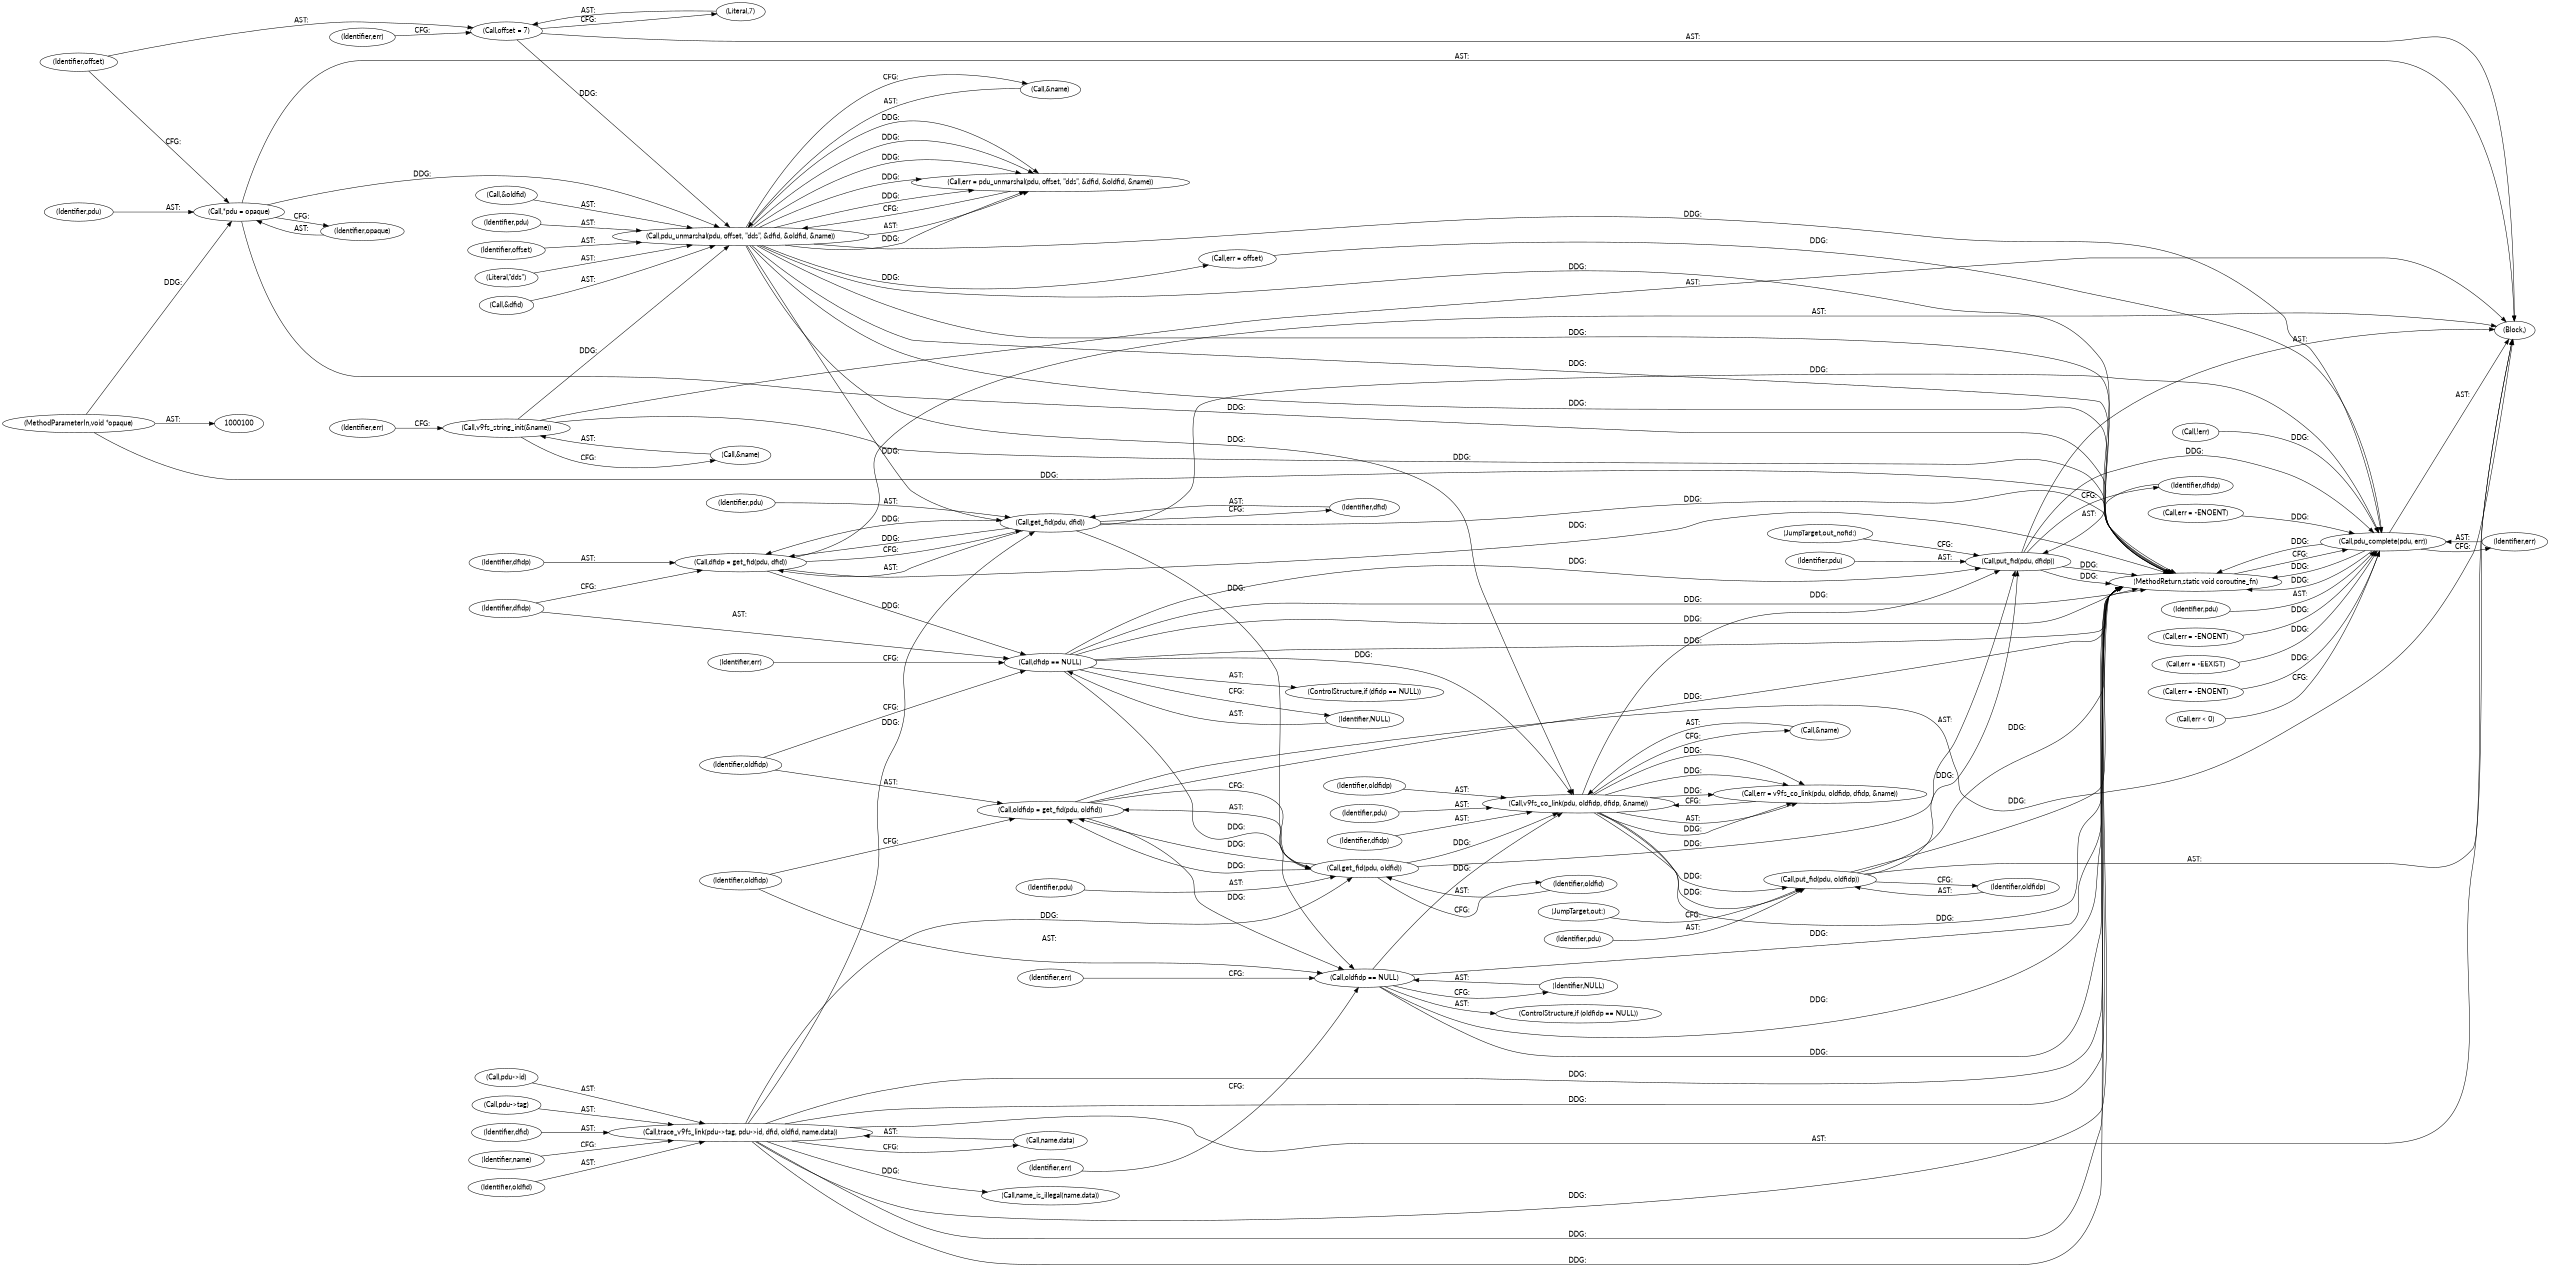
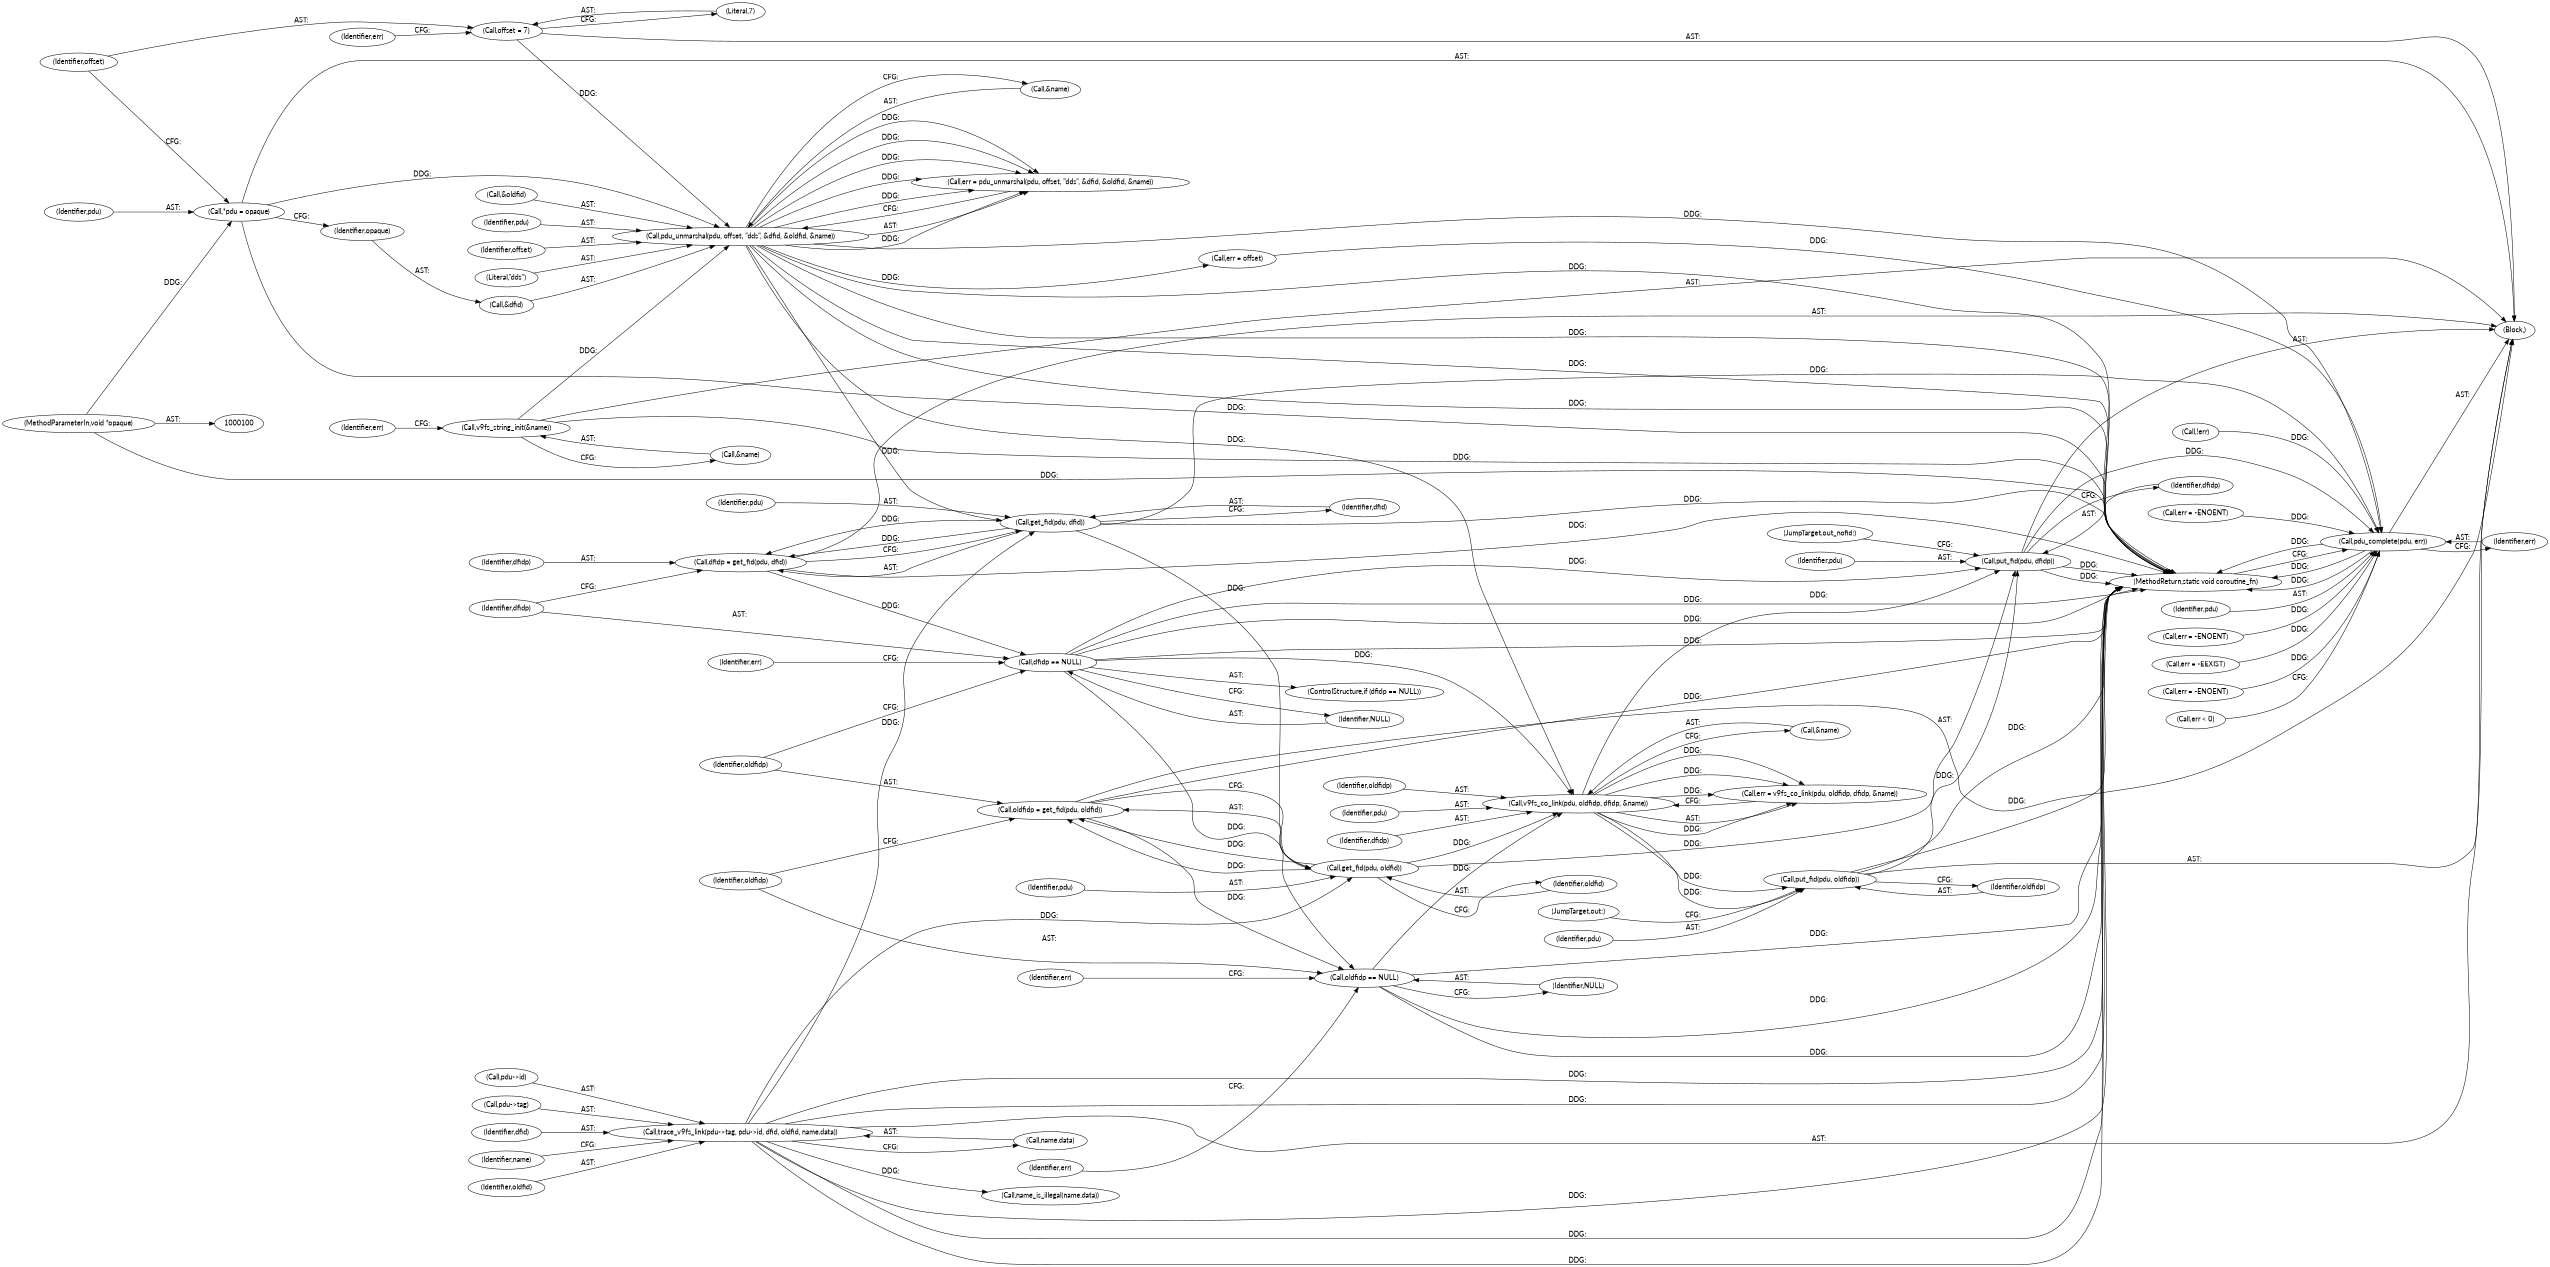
(292, 233) -> (420, 279)
(1972, 921) -> none
(1579, 1014) -> none
